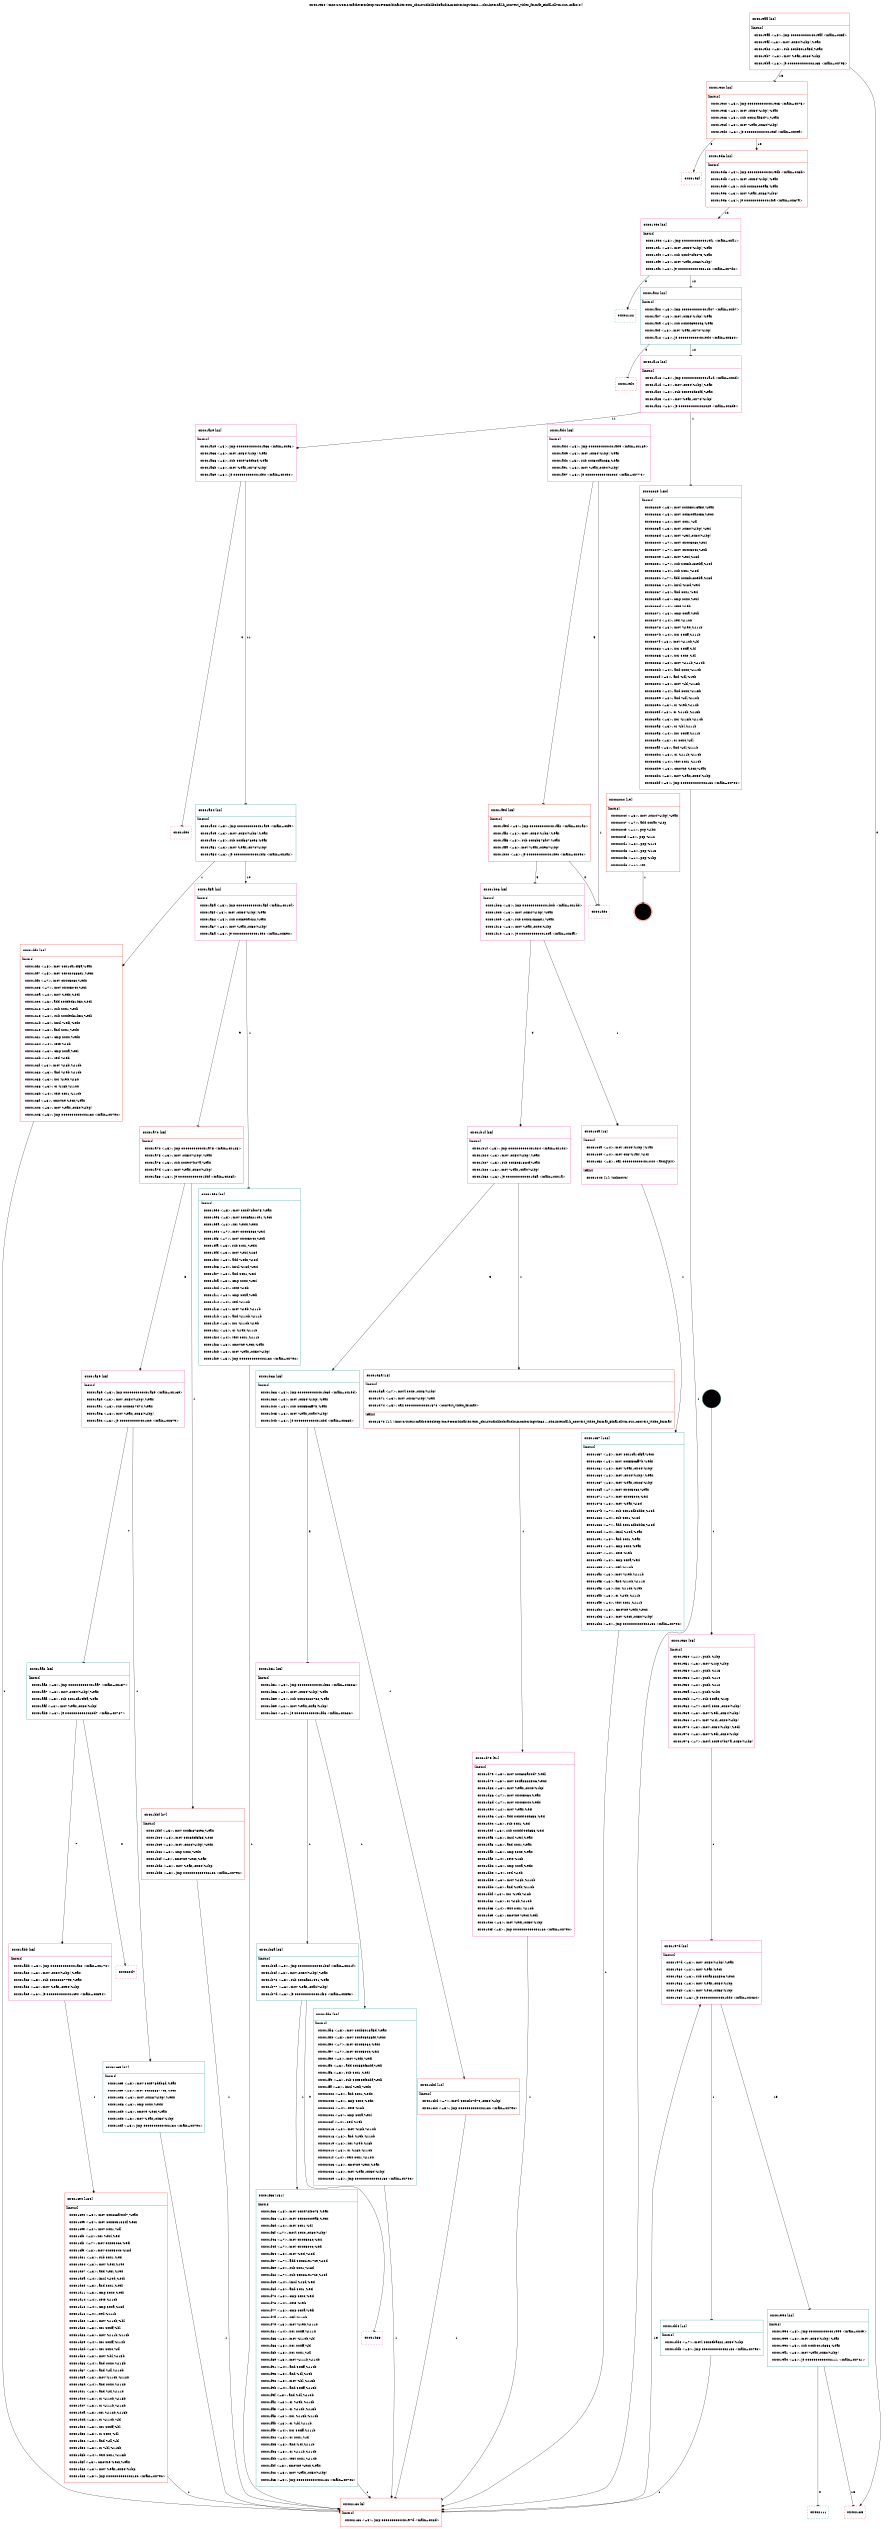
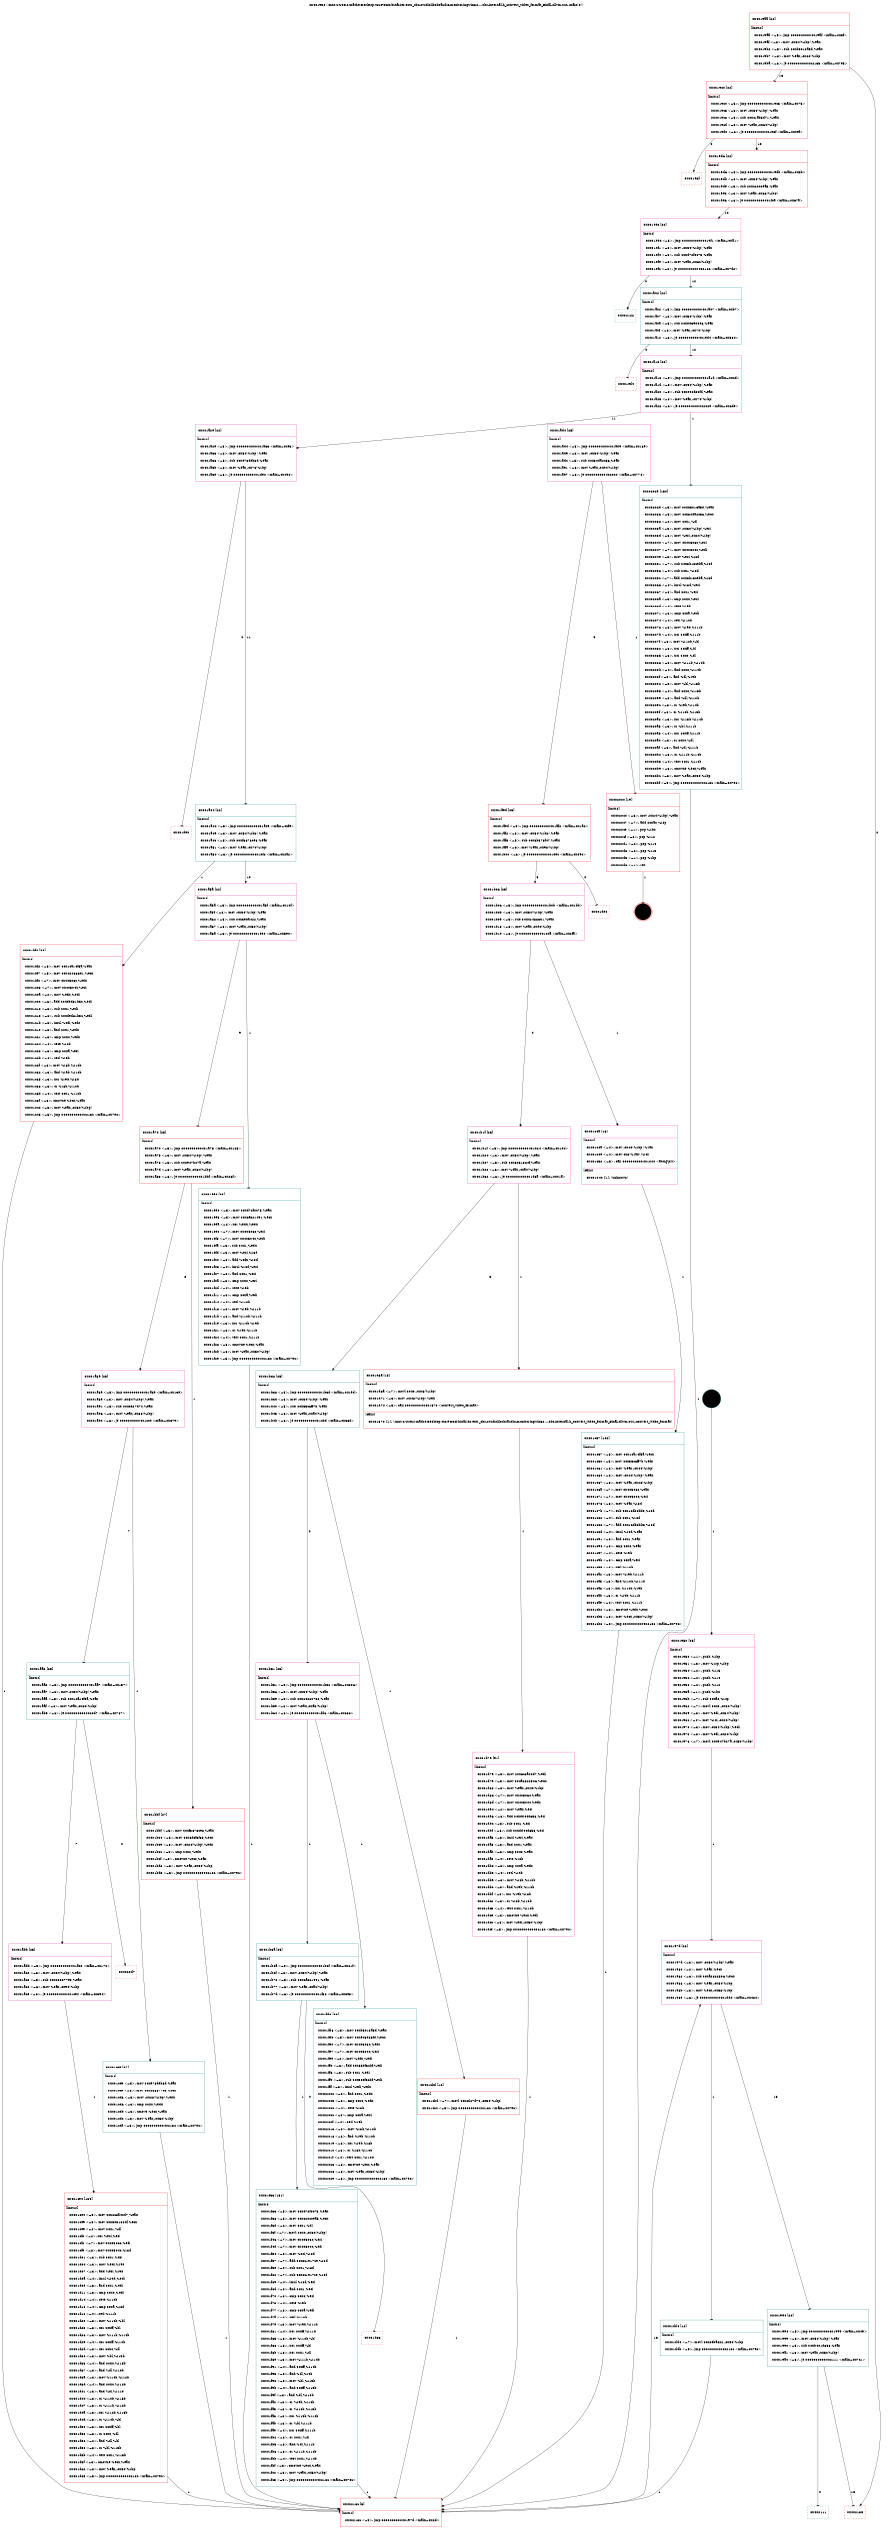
(599, 693) -> (618, 637)
(536, 872) -> (536, 872)
(394, 2340) -> none
